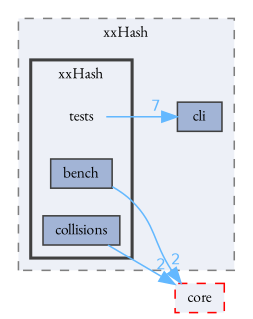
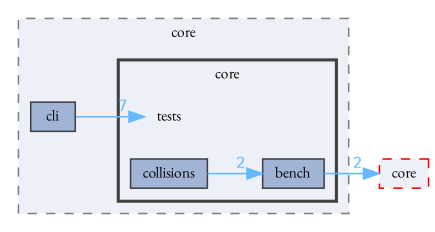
(126, 33) -> (184, 33)
(142, 117) -> (102, 117)
(134, 261) -> (227, 174)
